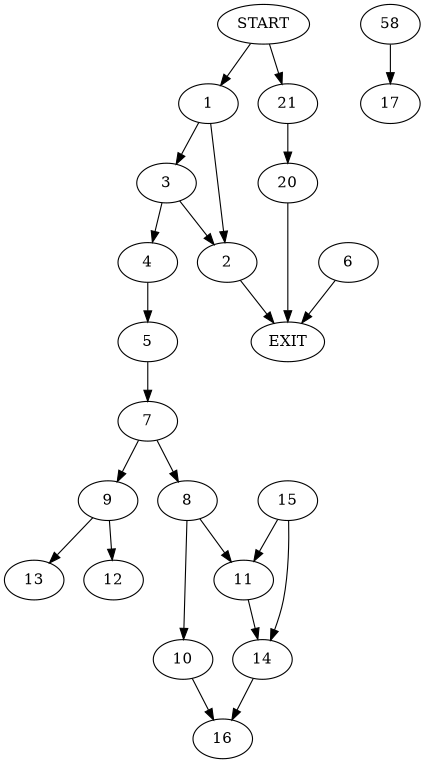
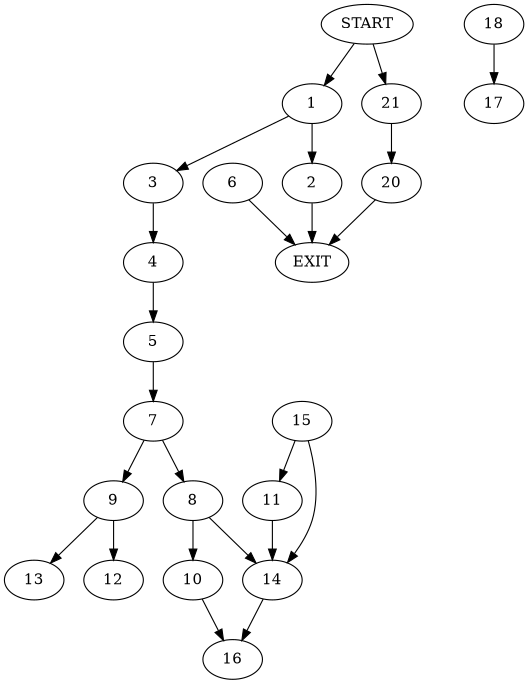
(390, 24) -> (494, 24)
(193, 218) -> none
(212, 536) -> (229, 536)
